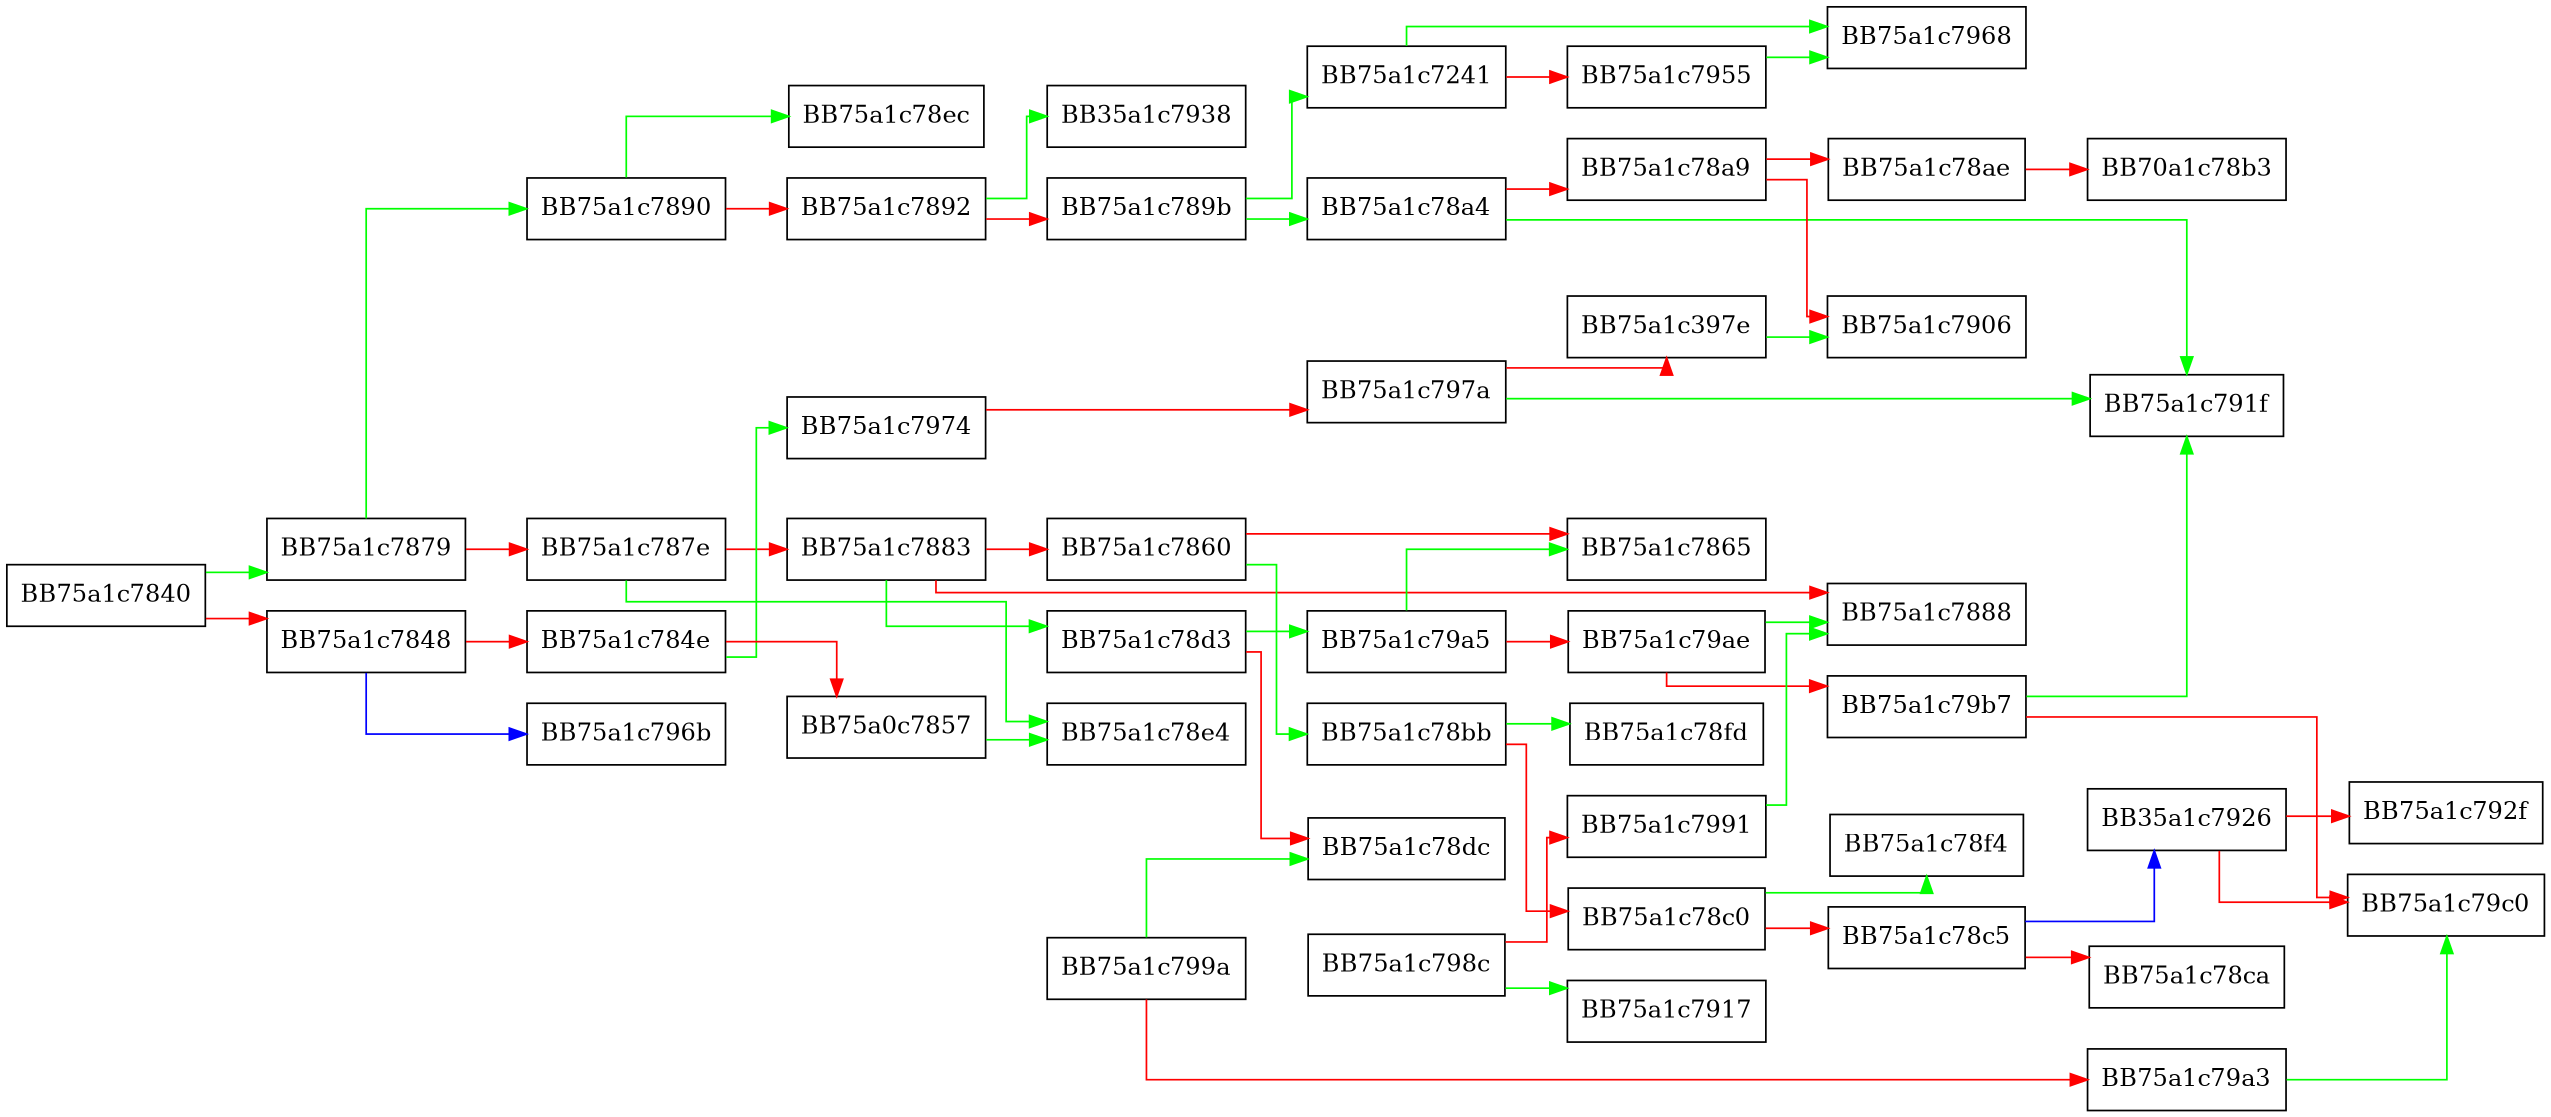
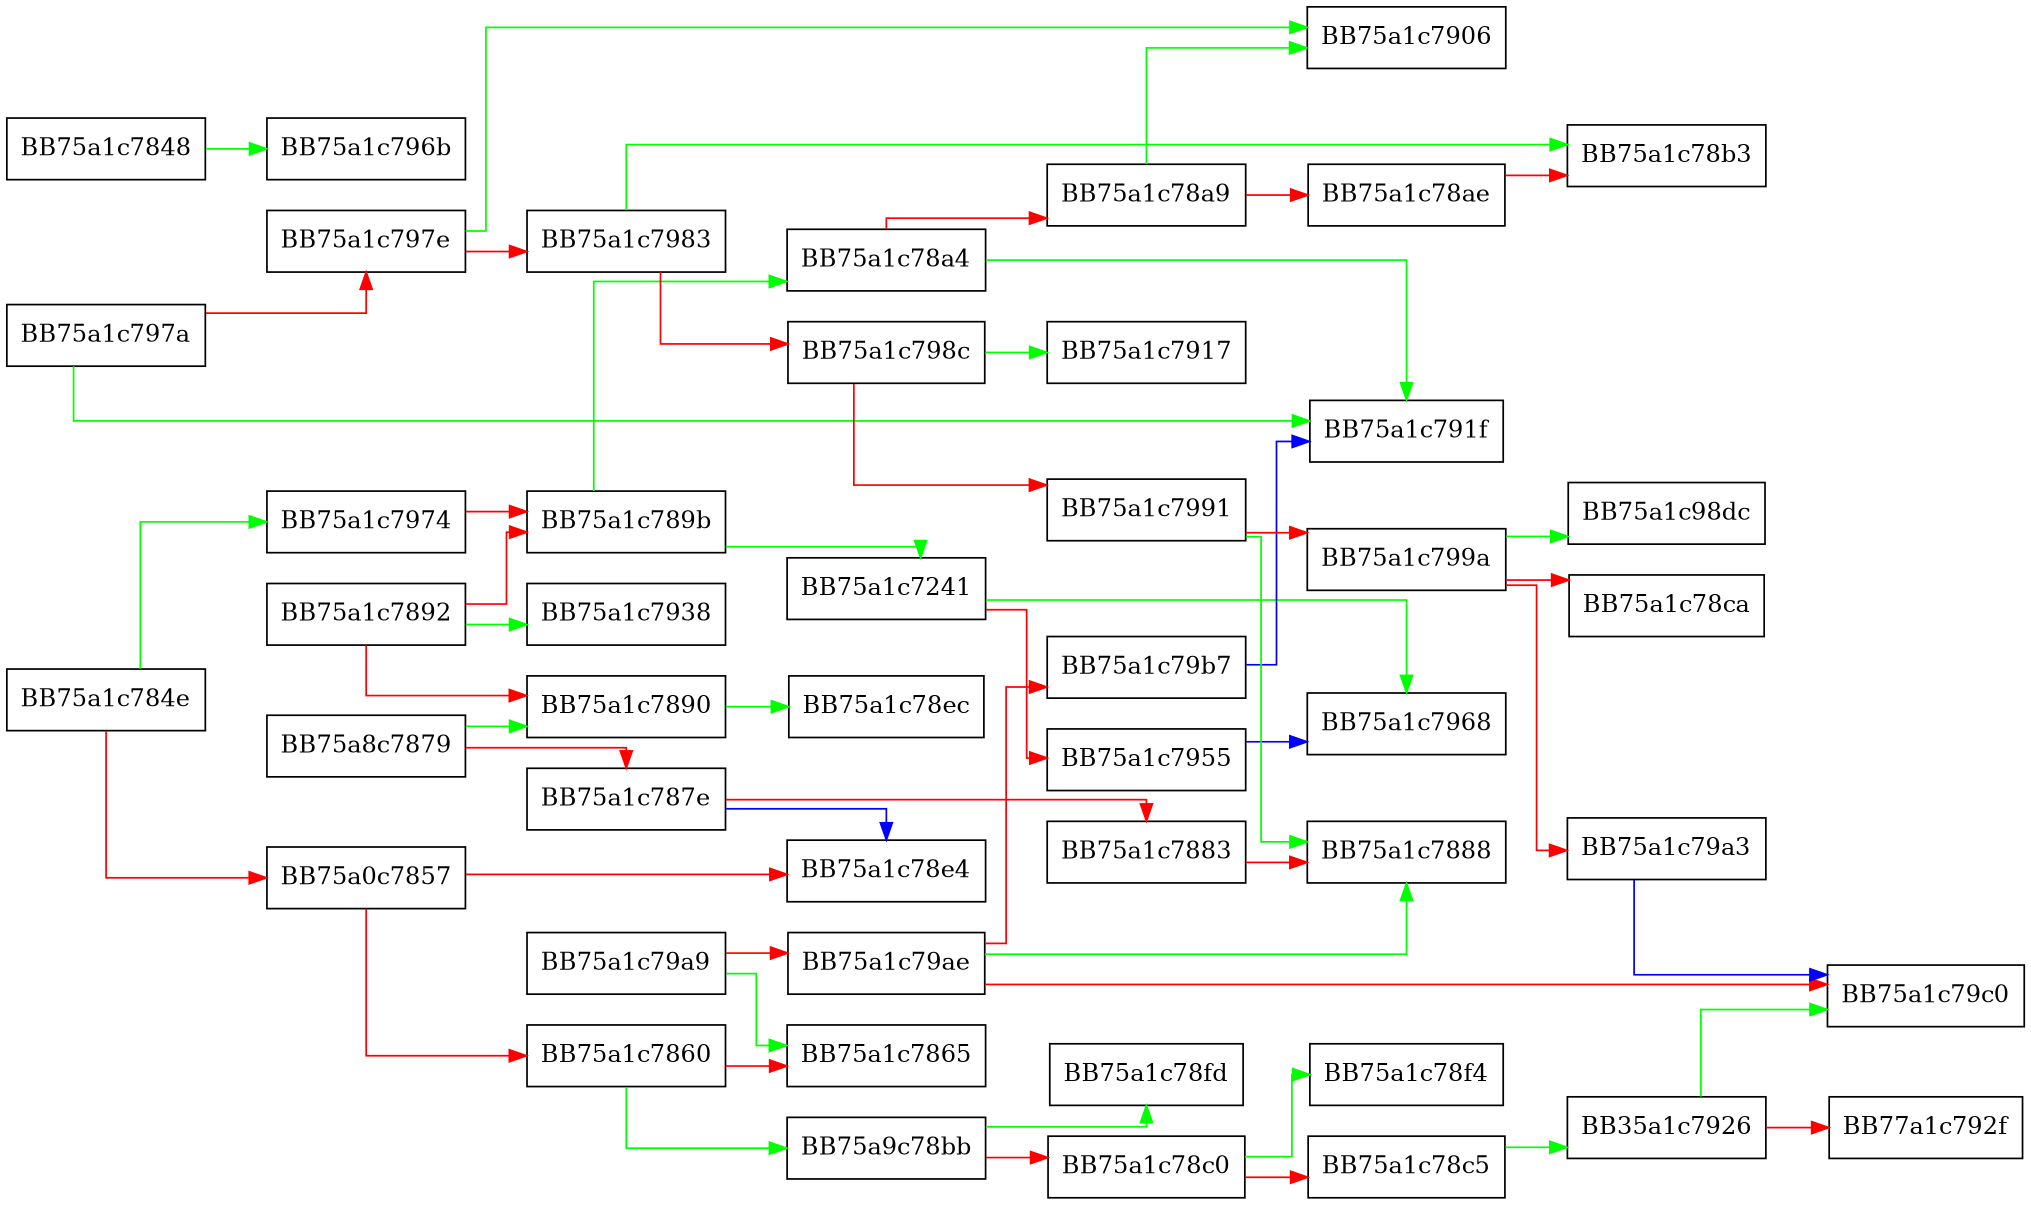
(1788, 57) -> (1272, 742)
(1146, 116) -> (626, 614)
(2187, 169) -> (1667, 156)
(748, 209) -> (413, 696)
(1807, 234) -> (1160, 48)
none -> (626, 241)
(1667, 327) -> (366, 241)
(1138, 410) -> (488, 512)
none -> (1268, 533)
(366, 549) -> (366, 746)
(1008, 549) -> (366, 1054)
(106, 595) -> none
(864, 602) -> (813, 809)
(488, 642) -> none
(1146, 642) -> none
(1407, 642) -> (626, 963)
(2187, 655) -> (1276, 560)
(2269, 717) -> (1397, 984)
(407, 734) -> (228, 149)
(1407, 734) -> (886, 1148)
(1008, 740) -> (618, 874)
(2446, 813) -> (1926, 1128)
(1407, 849) -> (1667, 513)
(2249, 902) -> (1712, 1010)
(2117, 921) -> (1528, 1147)
(2049, 957) -> (1529, 580)
(2430, 1080) -> (1634, 968)
